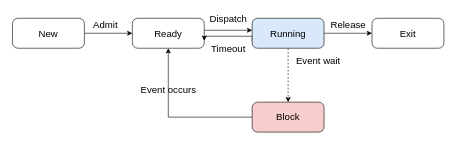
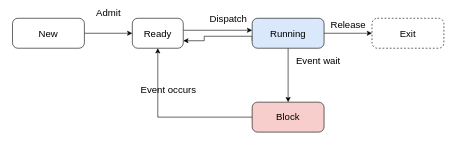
(105, 24) -> (108, 12)
(168, 33) -> (158, 33)
(408, 33) -> (408, 33)
(228, 48) -> none
(288, 73) -> (288, 73)
